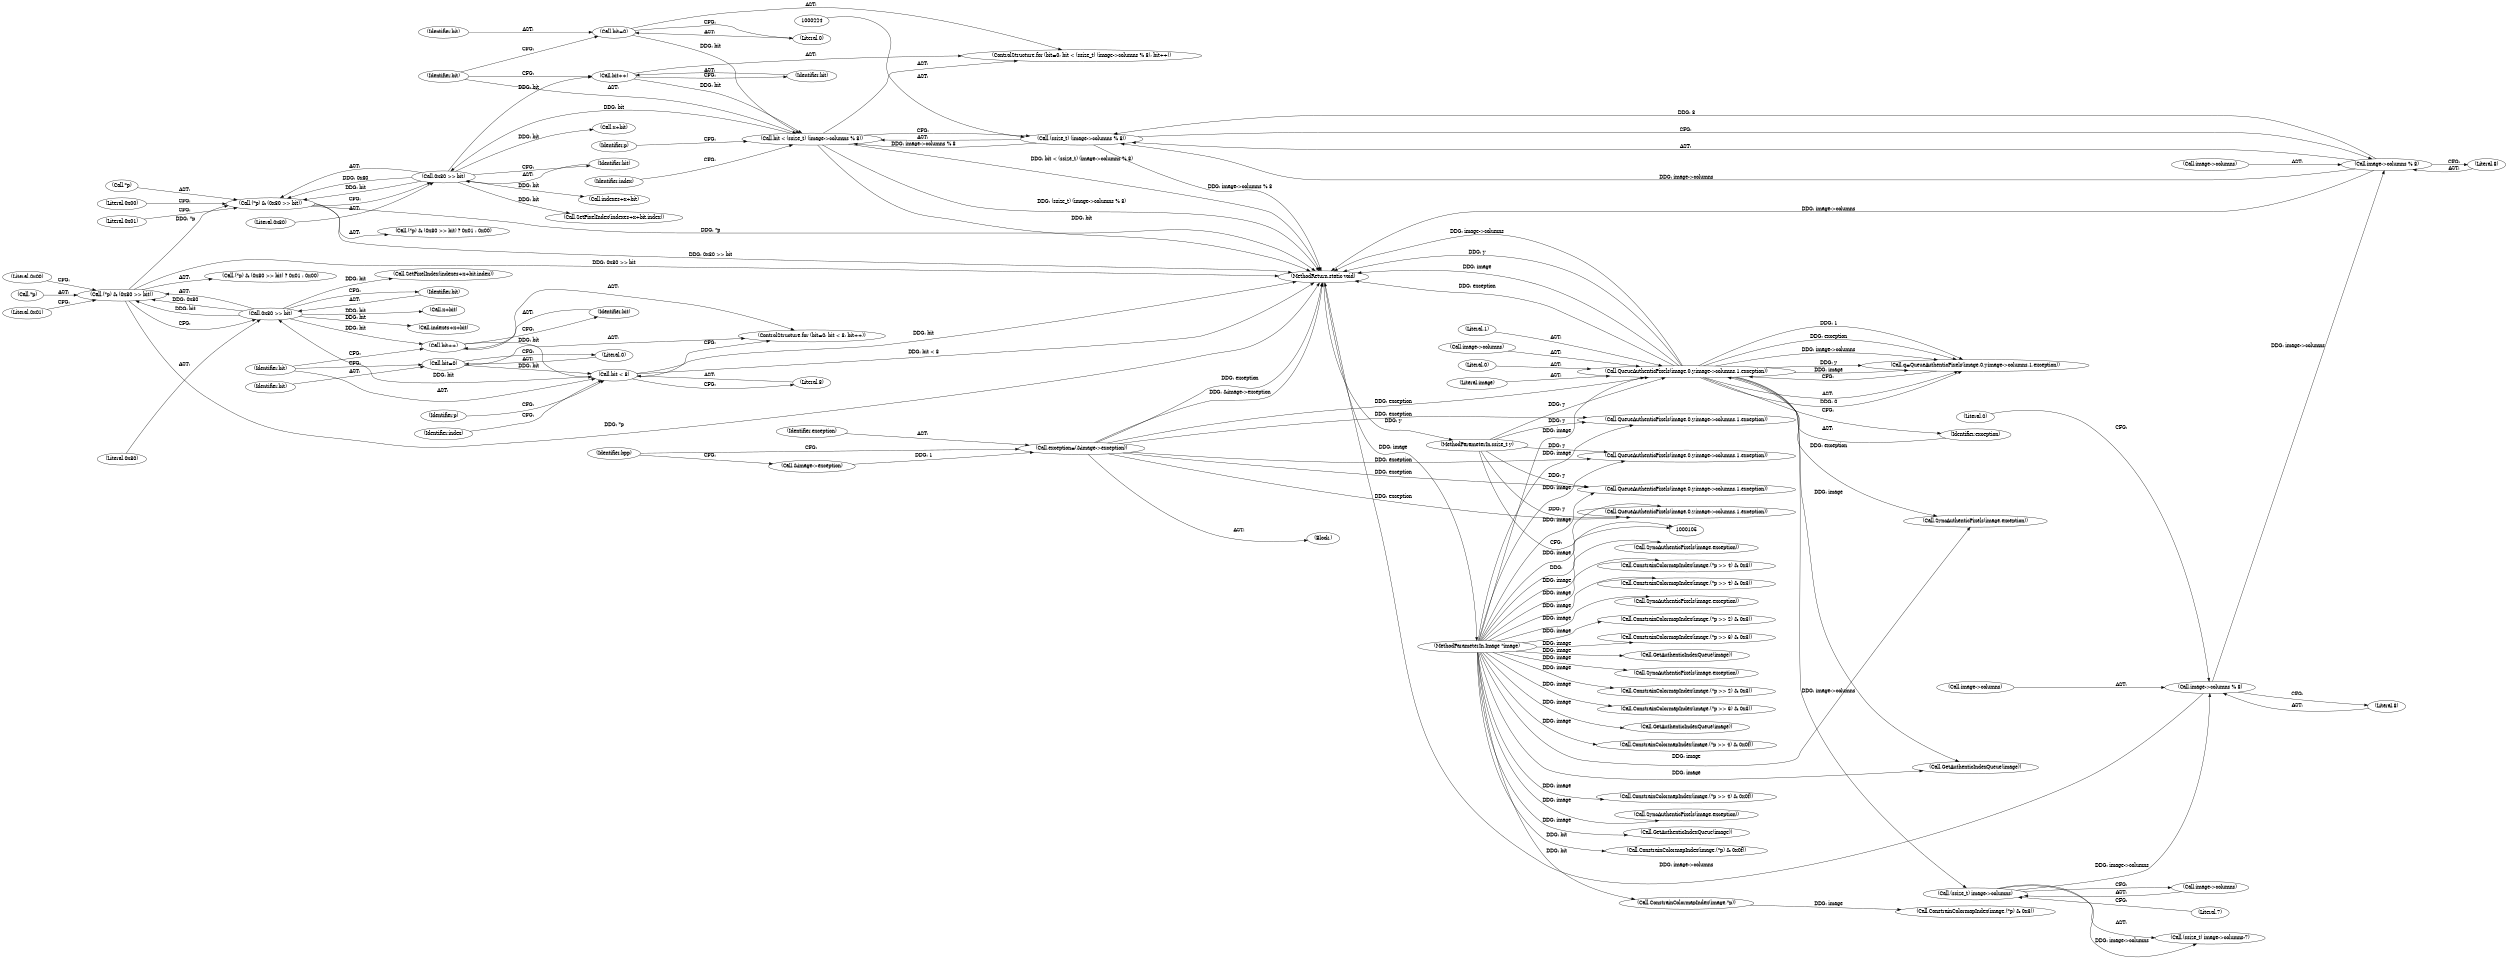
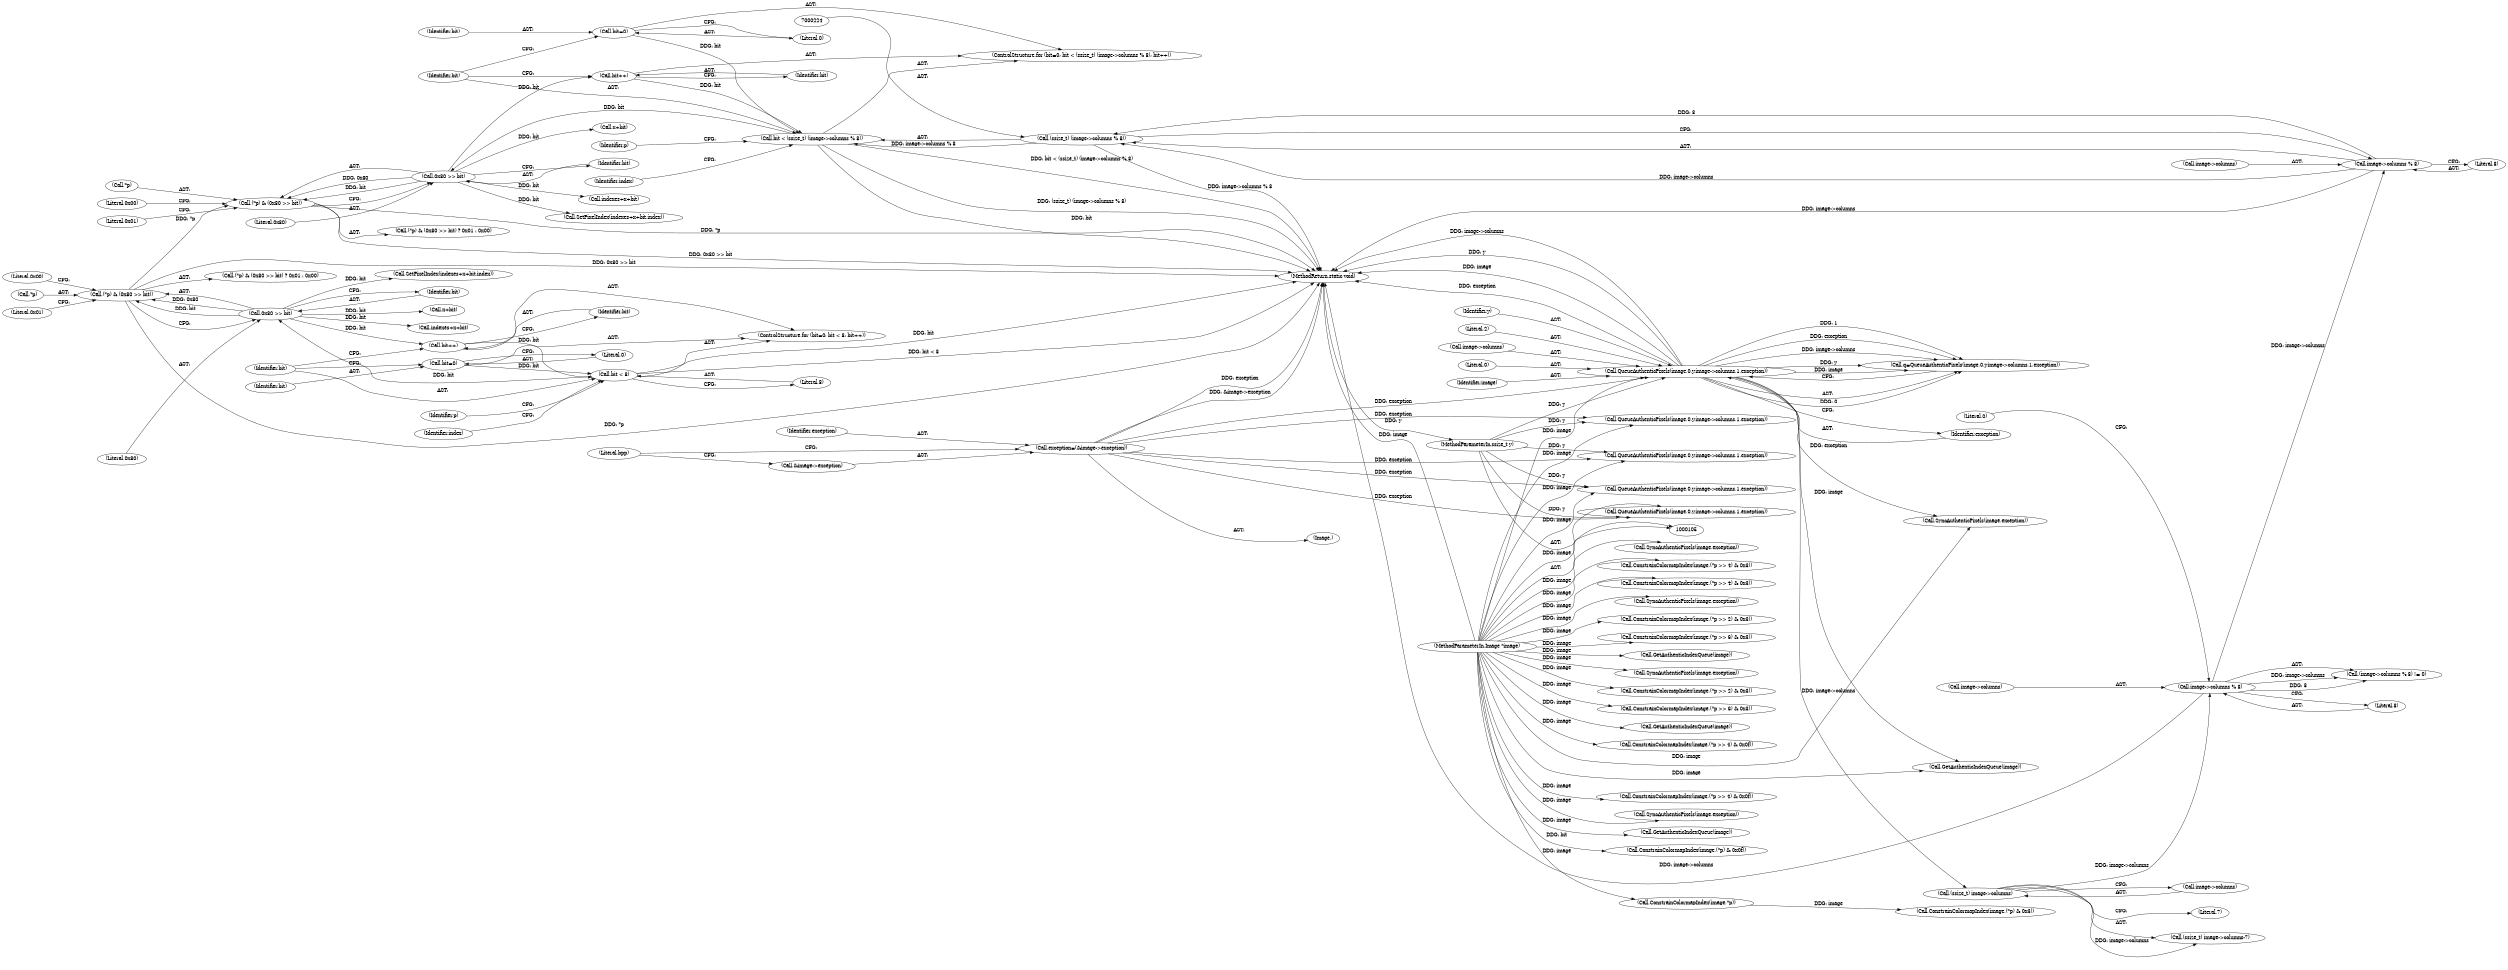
(812, 21) -> (812, 21)
(945, 133) -> none
none -> (1477, 312)
(1477, 330) -> (1477, 330)
(711, 343) -> (711, 343)
(1477, 383) -> (1477, 383)
(614, 453) -> (614, 453)
(1404, 453) -> (1413, 445)
(924, 456) -> (924, 456)
(1323, 538) -> (1323, 538)
(1557, 543) -> (1557, 543)
(1557, 568) -> (1557, 568)
none -> (2387, 675)
(1557, 851) -> (1557, 851)
(2107, 904) -> (2097, 915)
